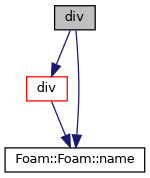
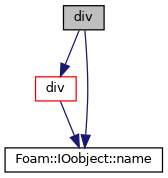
(75, 160) -> (84, 160)
